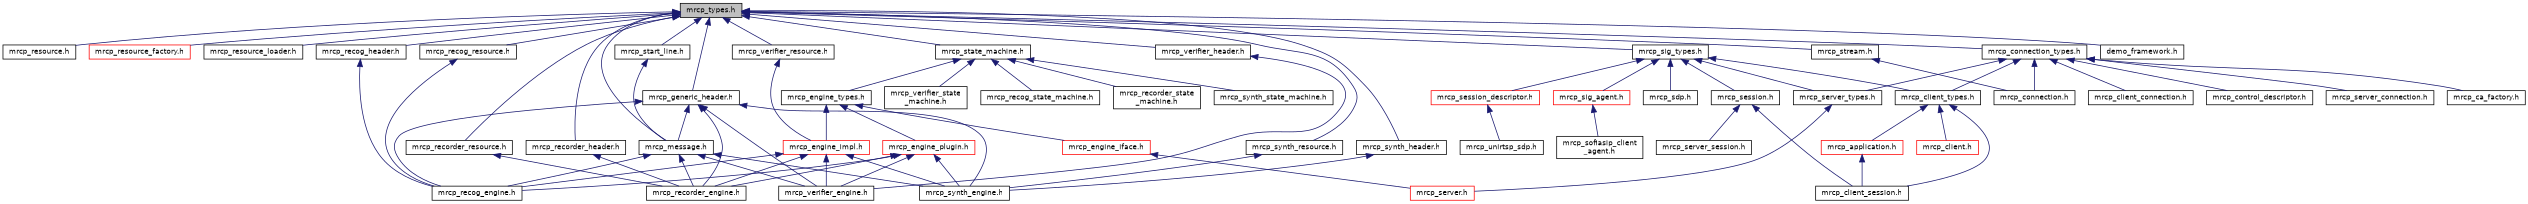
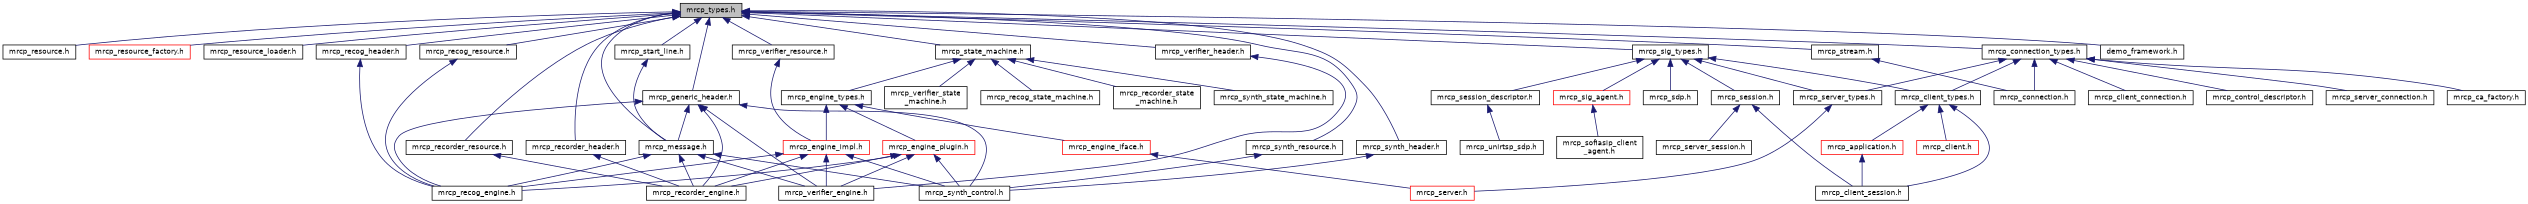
(1485, 98) -> (1485, 98)
(964, 193) -> (964, 193)
